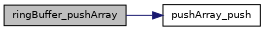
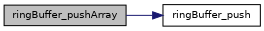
(212, 15) -> (212, 15)
